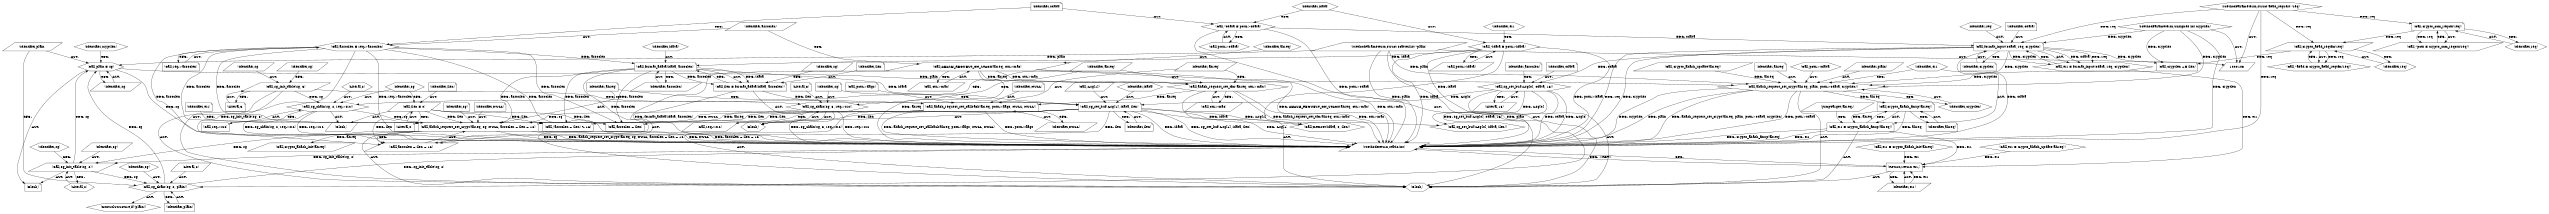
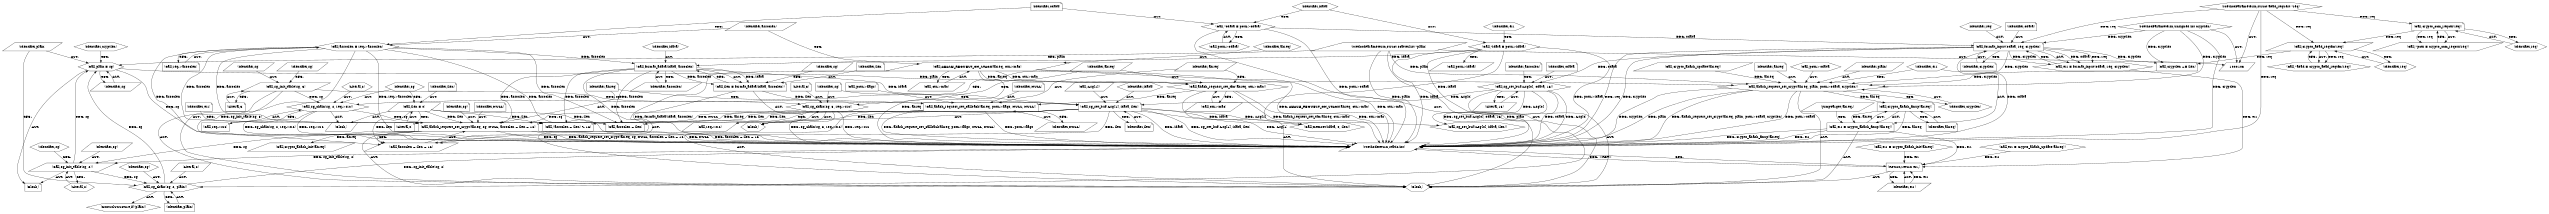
(1056, 57) -> (1056, 57)
(1482, 57) -> none
(1881, 117) -> (1881, 117)
